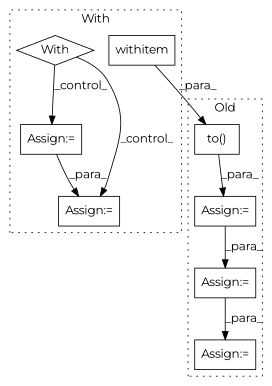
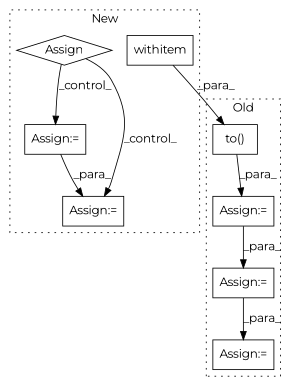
(96, 19) -> (105, 19)
(55, 50) -> (64, 50)
